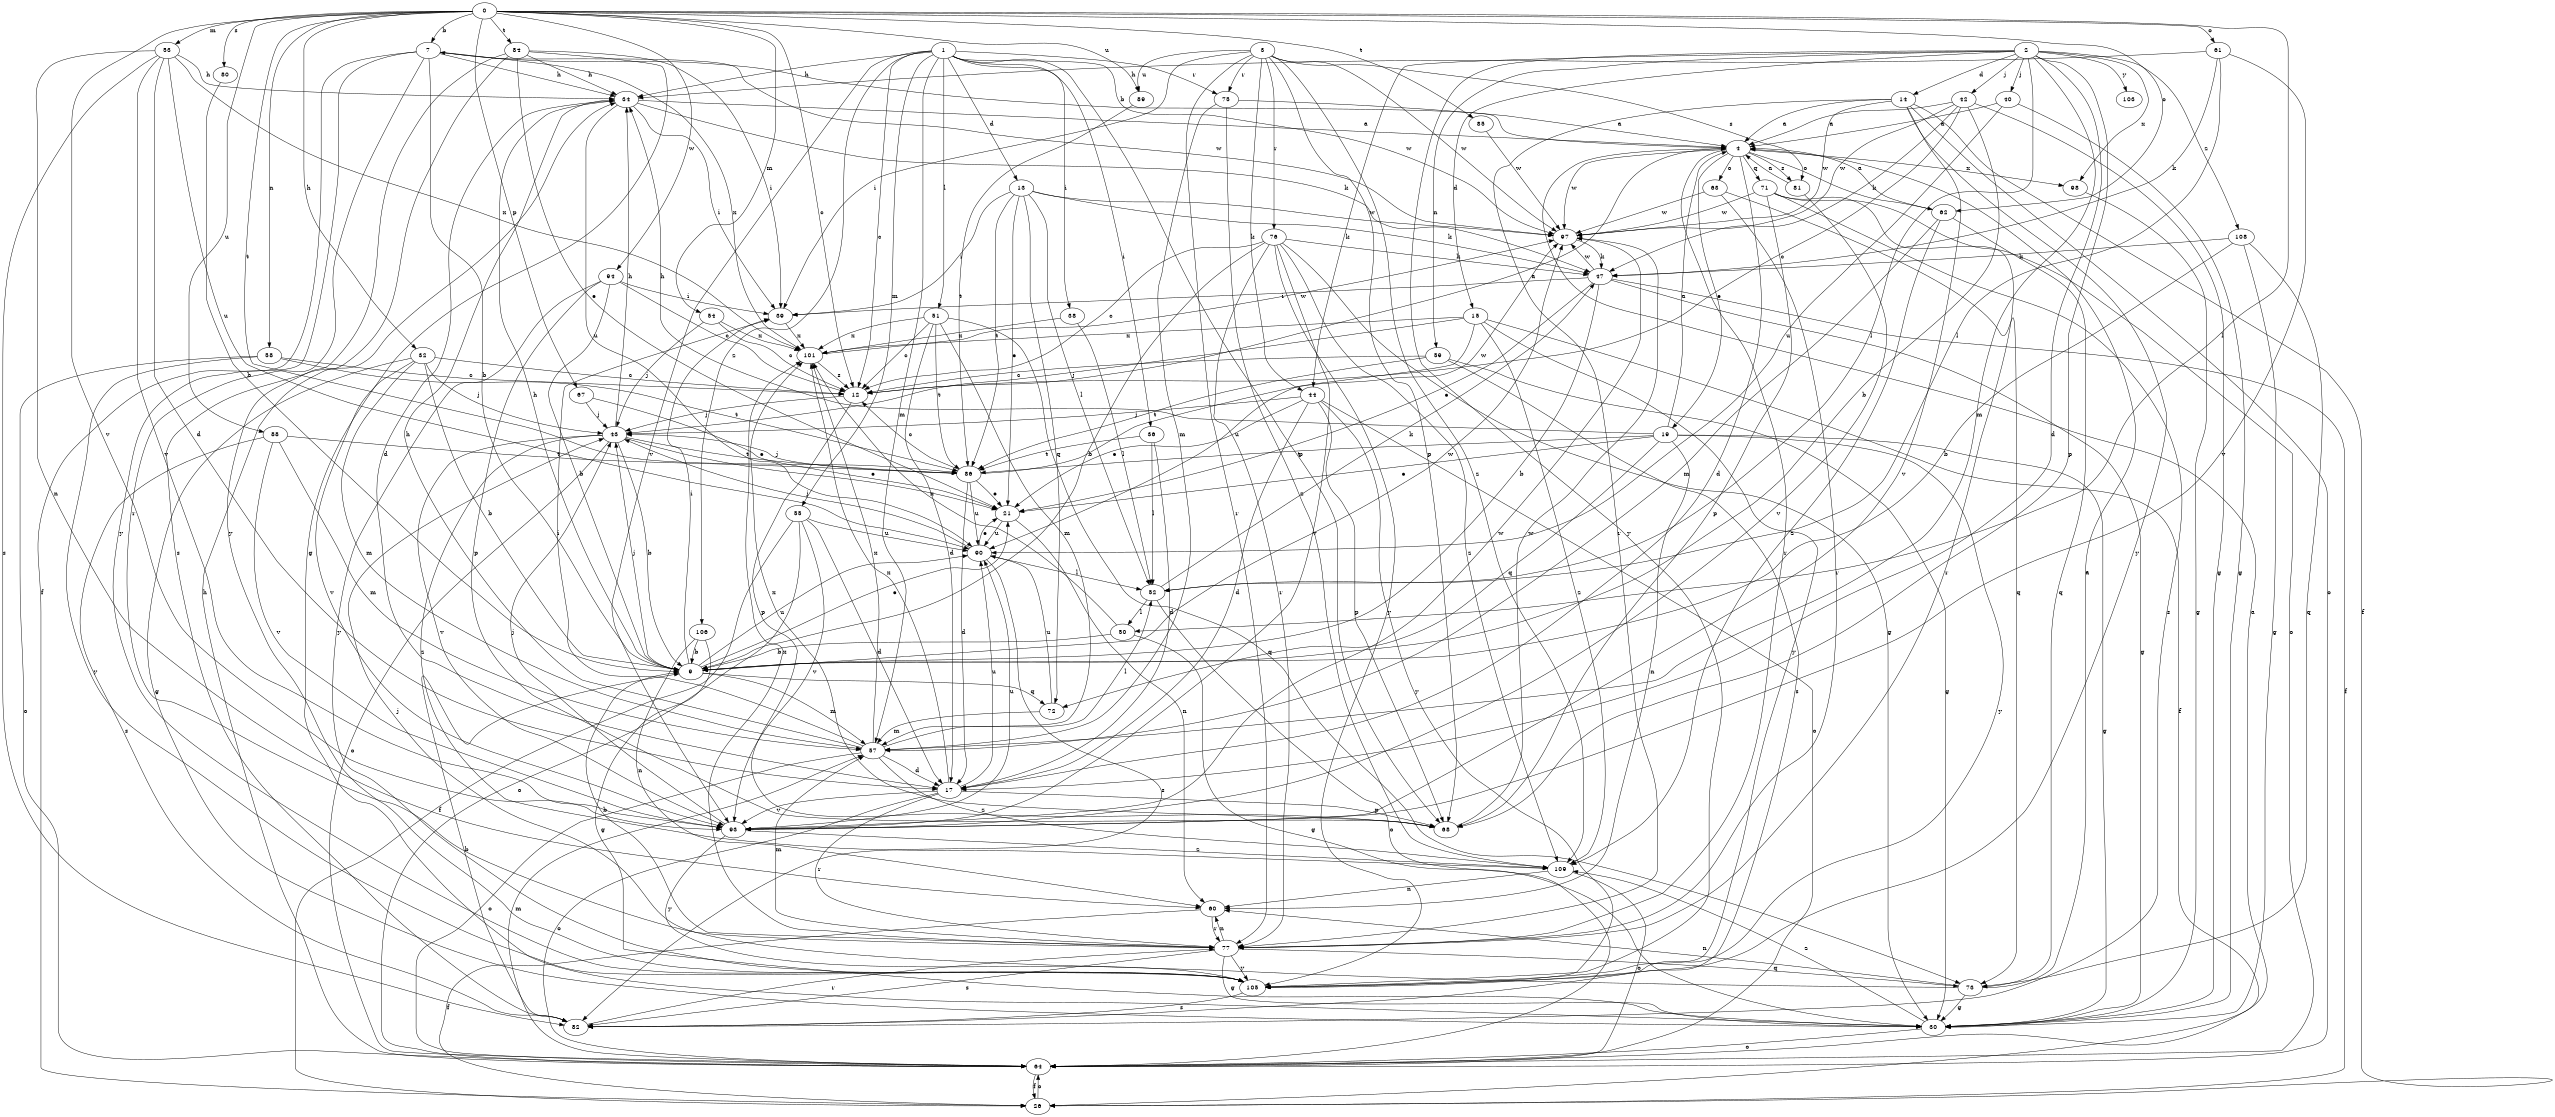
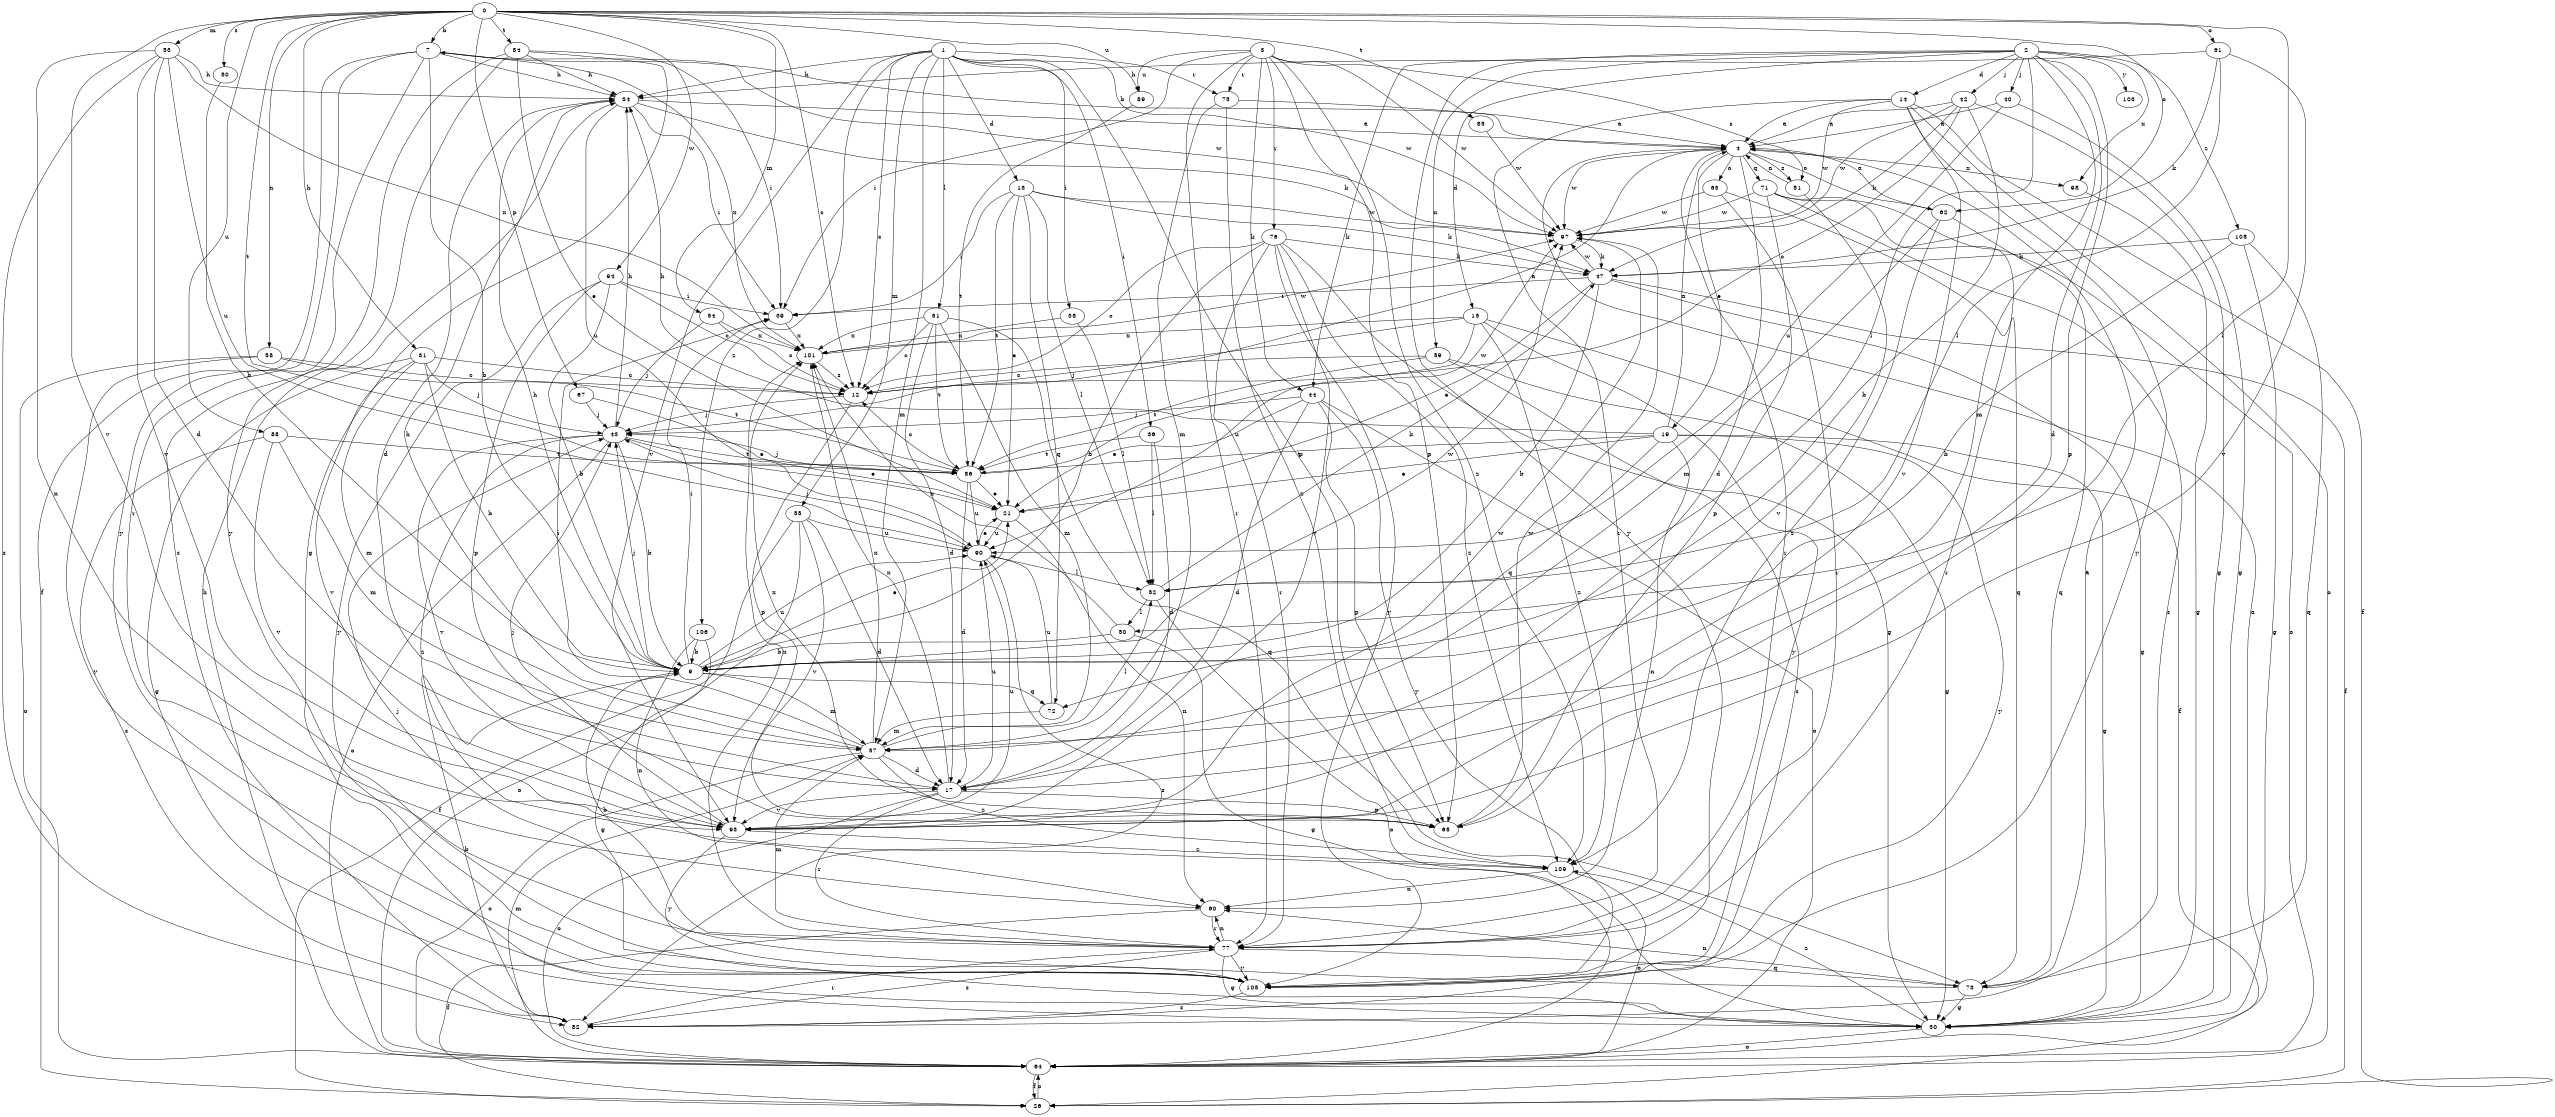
(423, 356) -> (423, 356)
